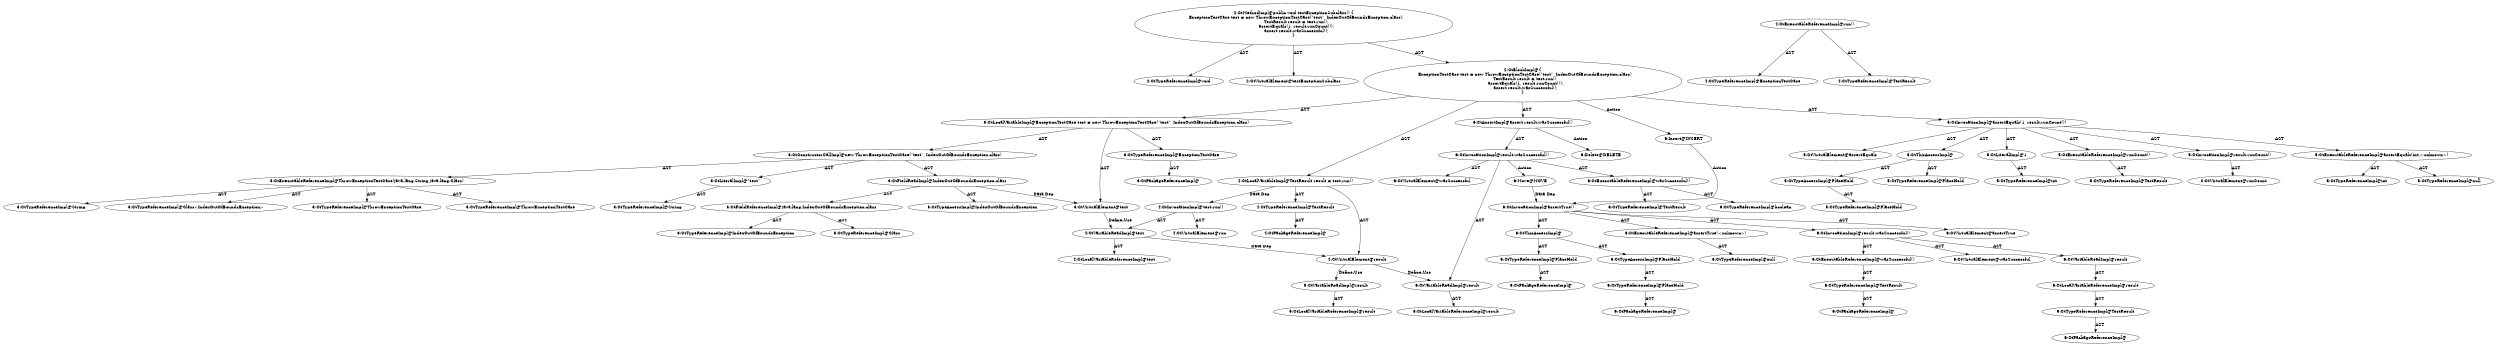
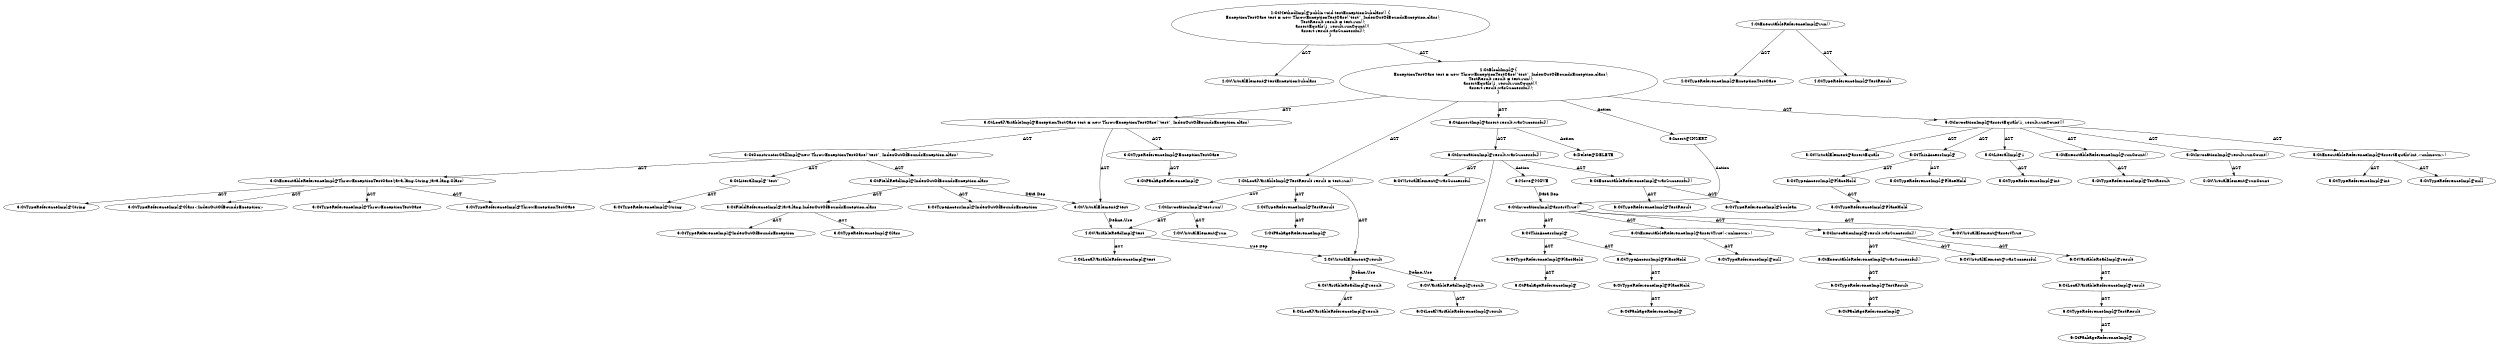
(1179, 81) -> none
(1260, 194) -> (1254, 194)
(1261, 247) -> (1259, 247)
